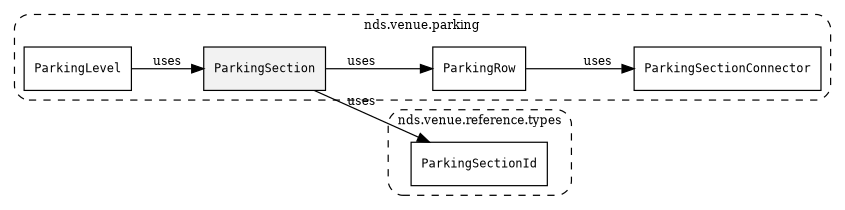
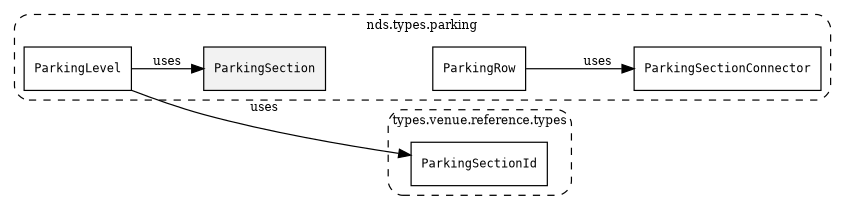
(423, 26) -> (423, 26)
(373, 69) -> none
(366, 114) -> (263, 129)
(480, 121) -> (480, 121)
